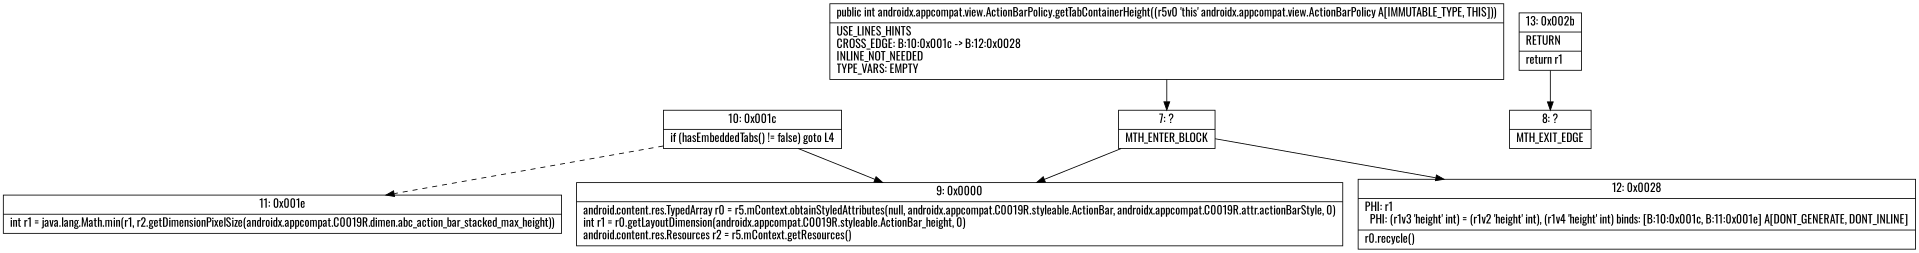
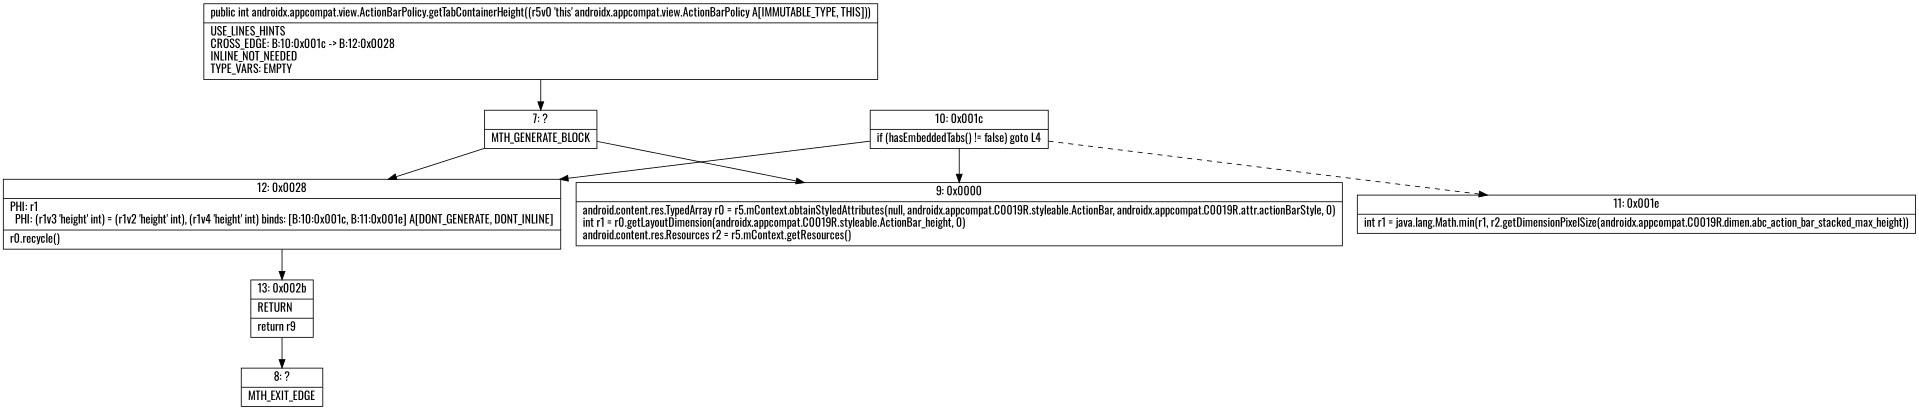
(1545, 60) -> (277, 327)
(1167, 139) -> (541, 139)
none -> (719, 160)
none -> (282, 260)
